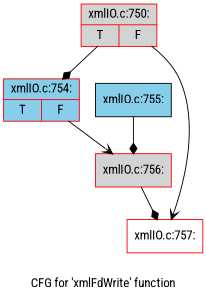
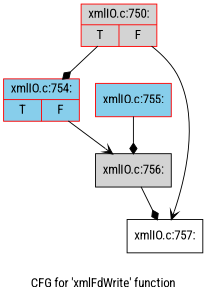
(133, 100) -> (133, 100)
(133, 170) -> (133, 170)
(165, 236) -> (165, 236)
